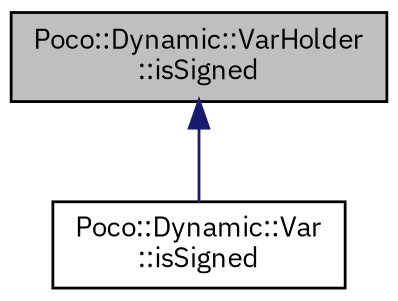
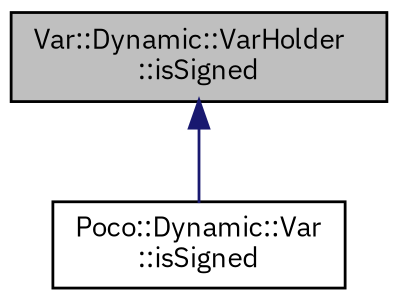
(199, 57) -> (199, 57)
